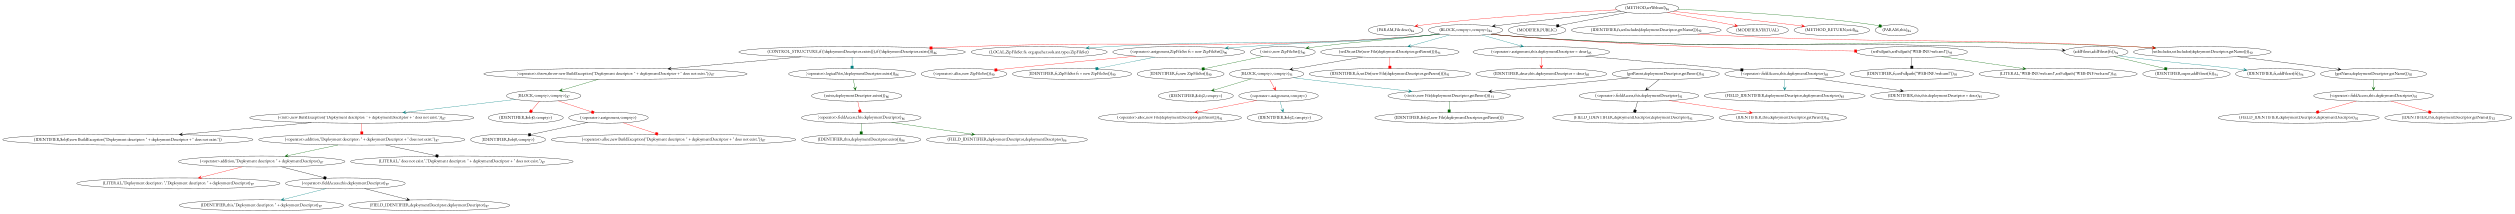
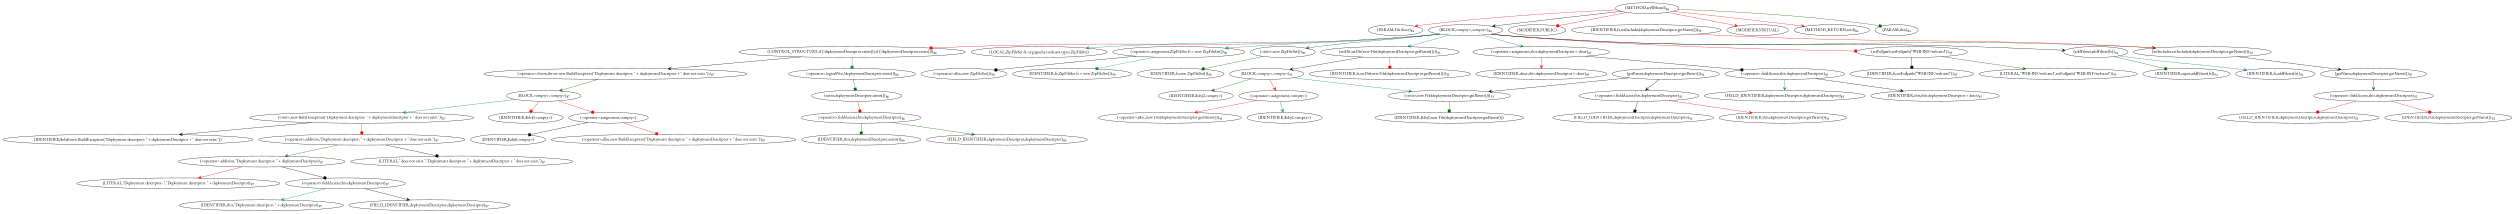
(1593, 19) -> (1593, 19)
(1067, 63) -> (1067, 63)
(854, 83) -> (854, 83)
